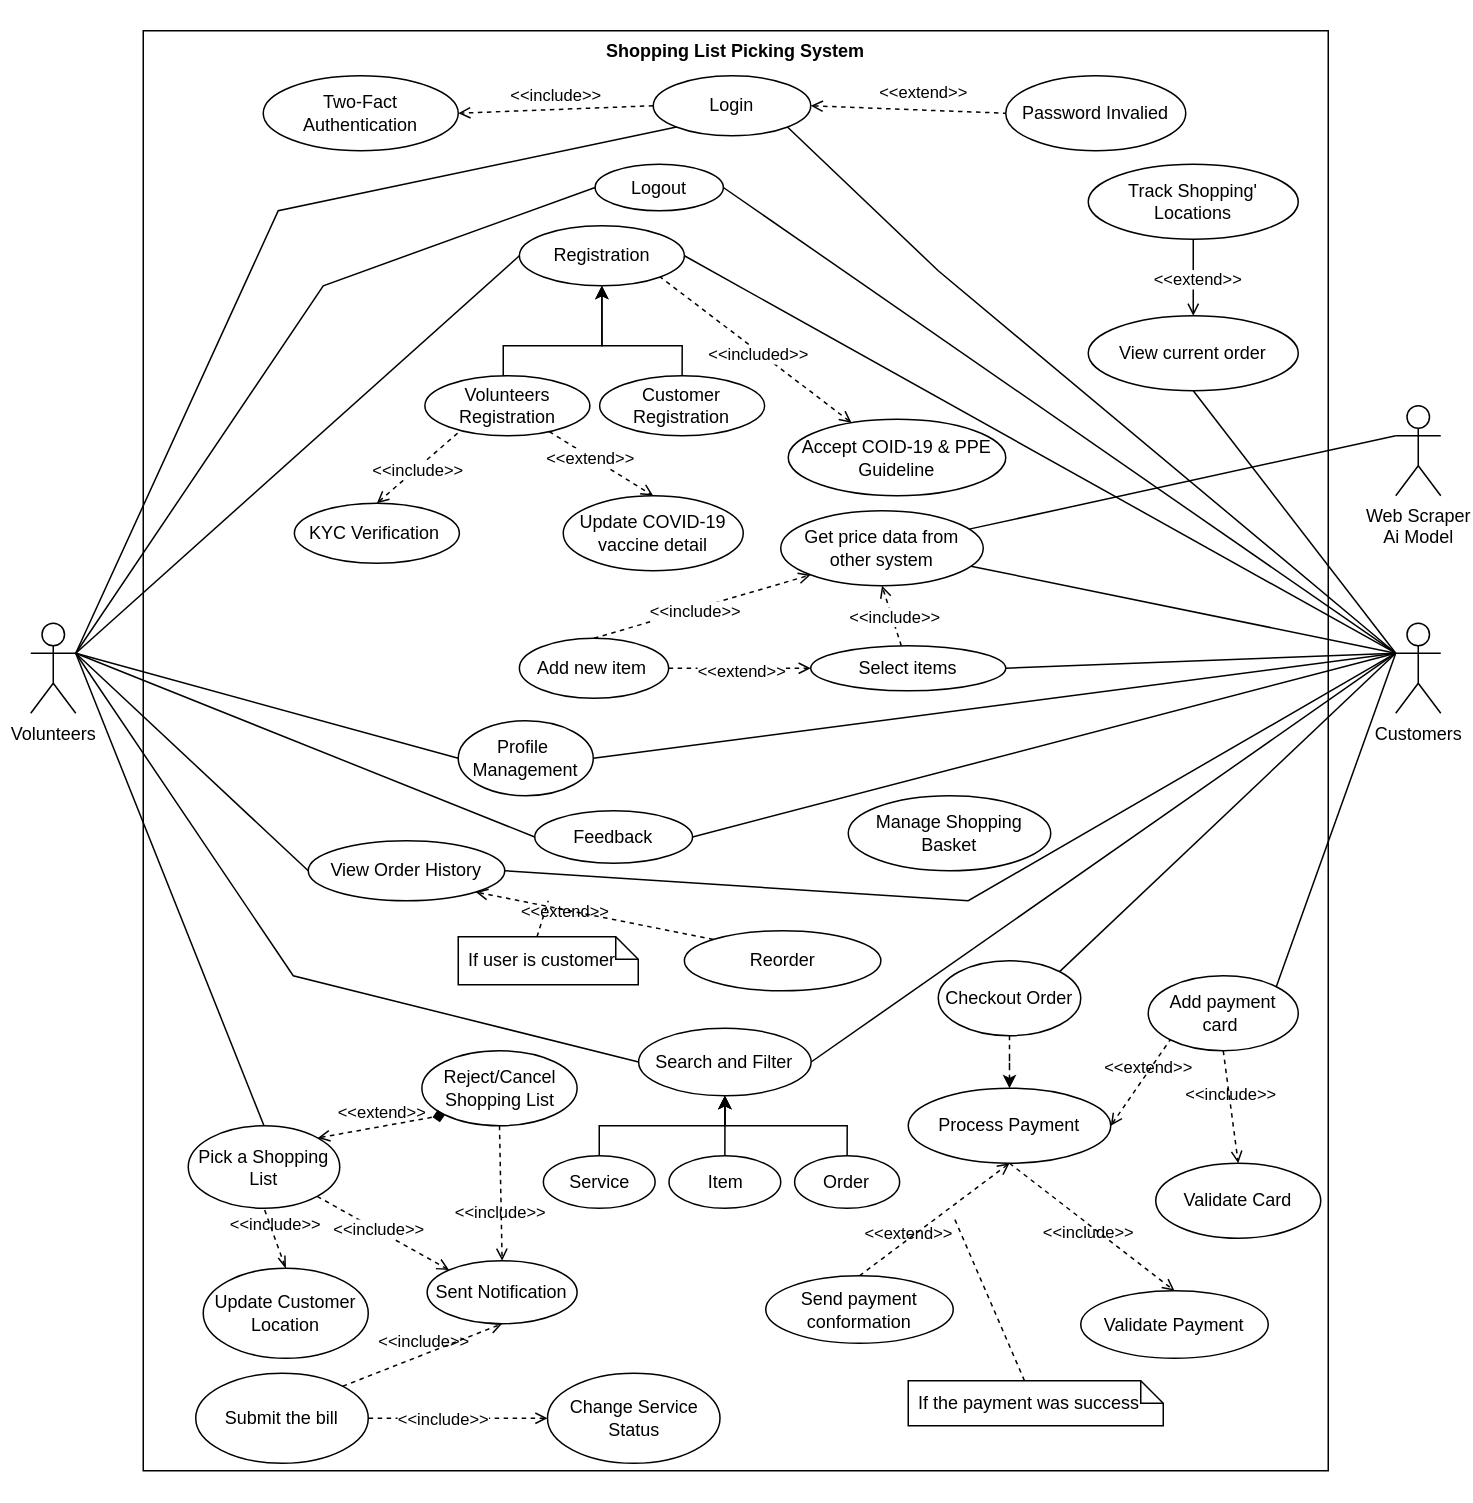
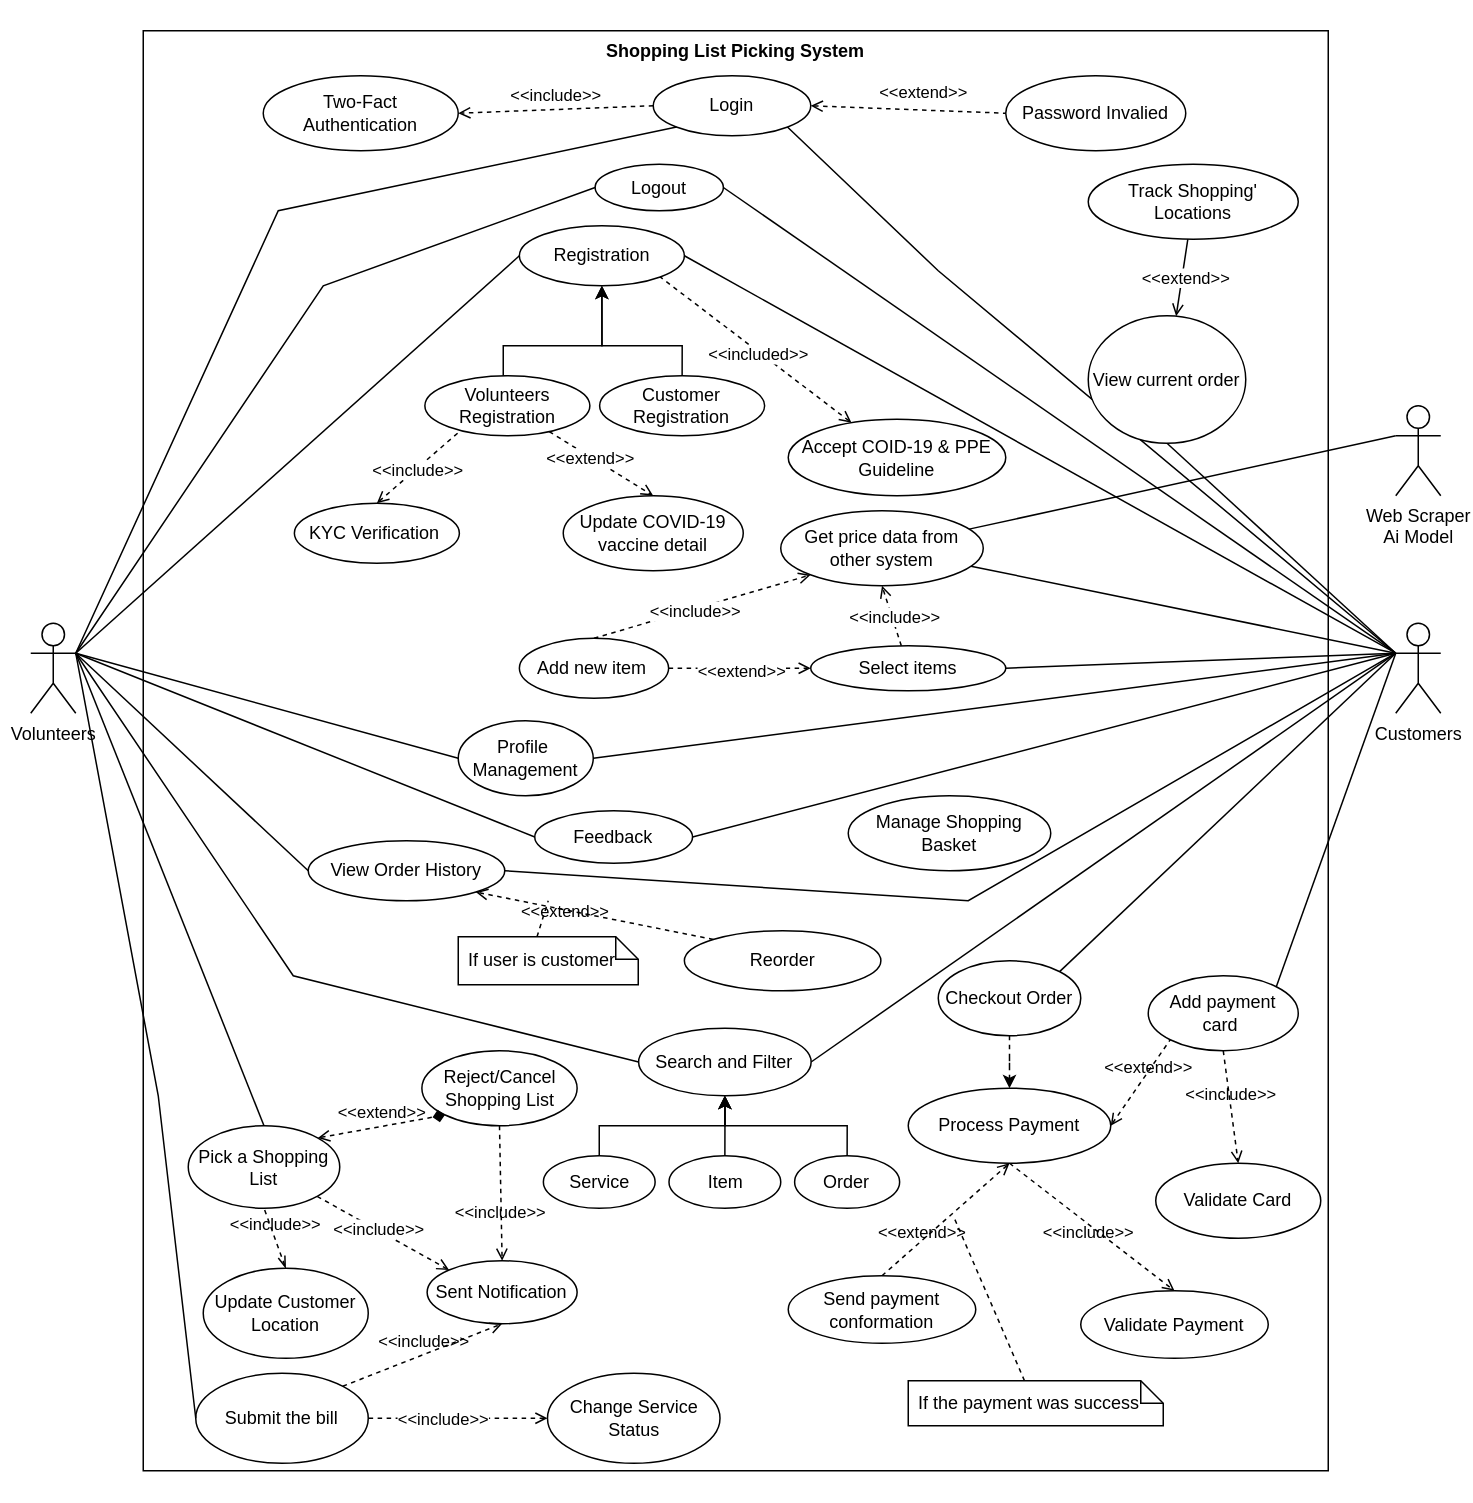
(1193, 353) -> (1167, 380)
none -> (148, 1039)
(860, 1310) -> (882, 1310)
